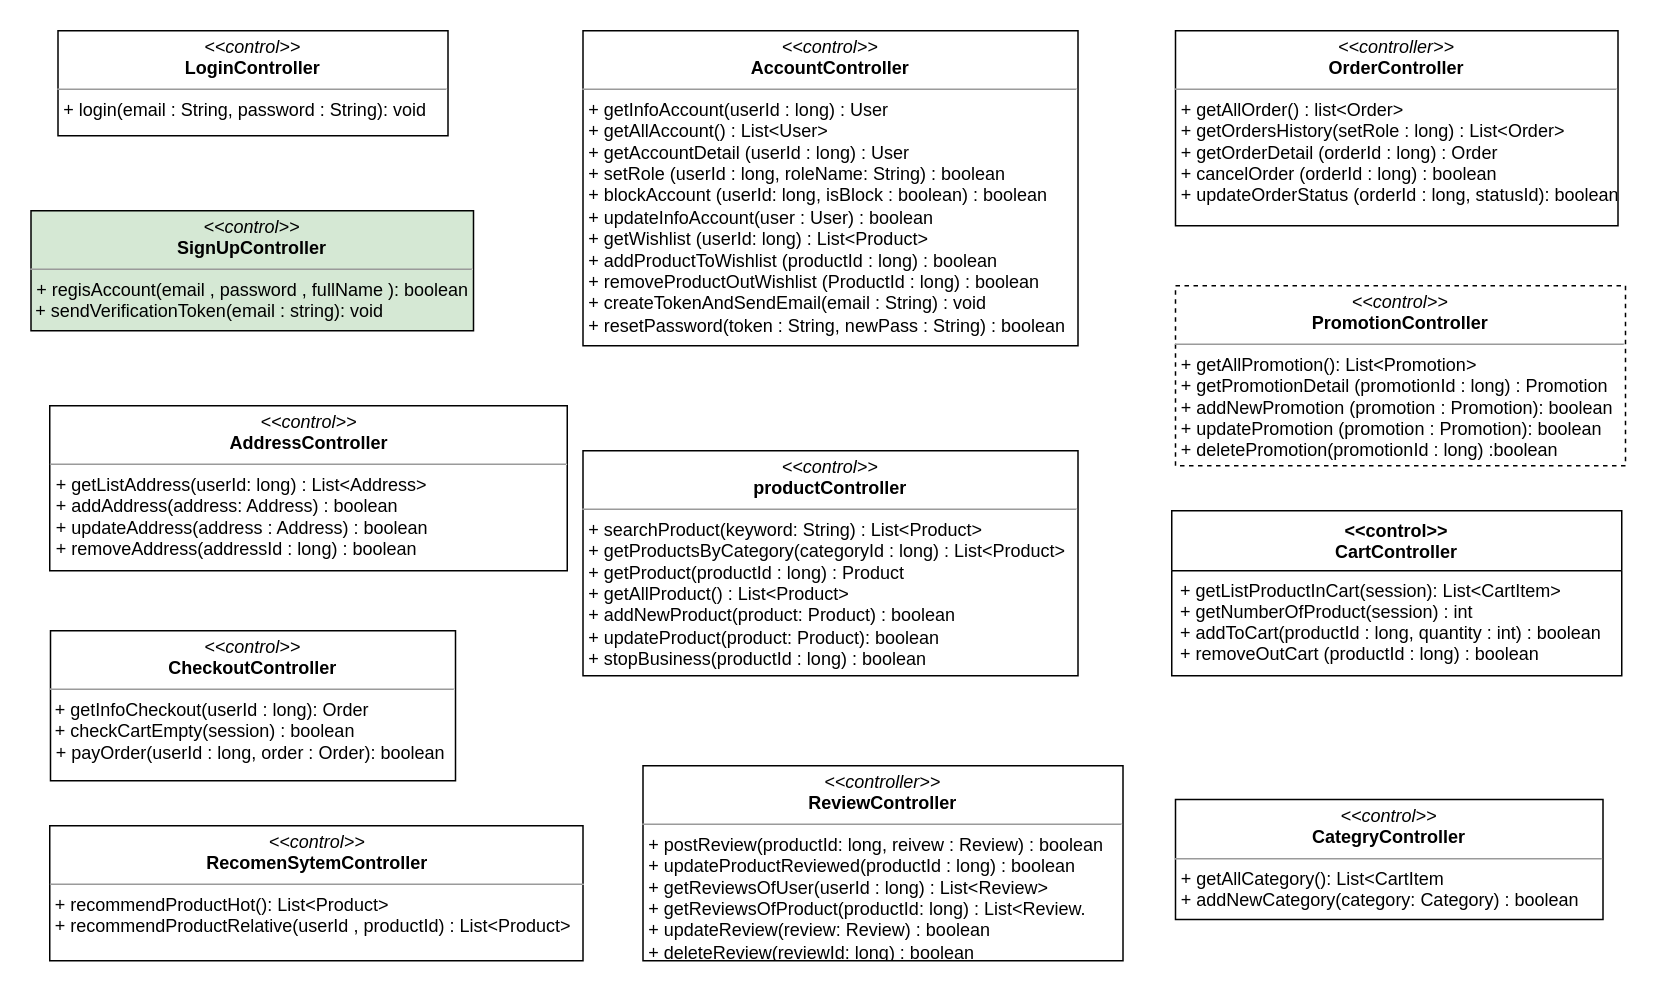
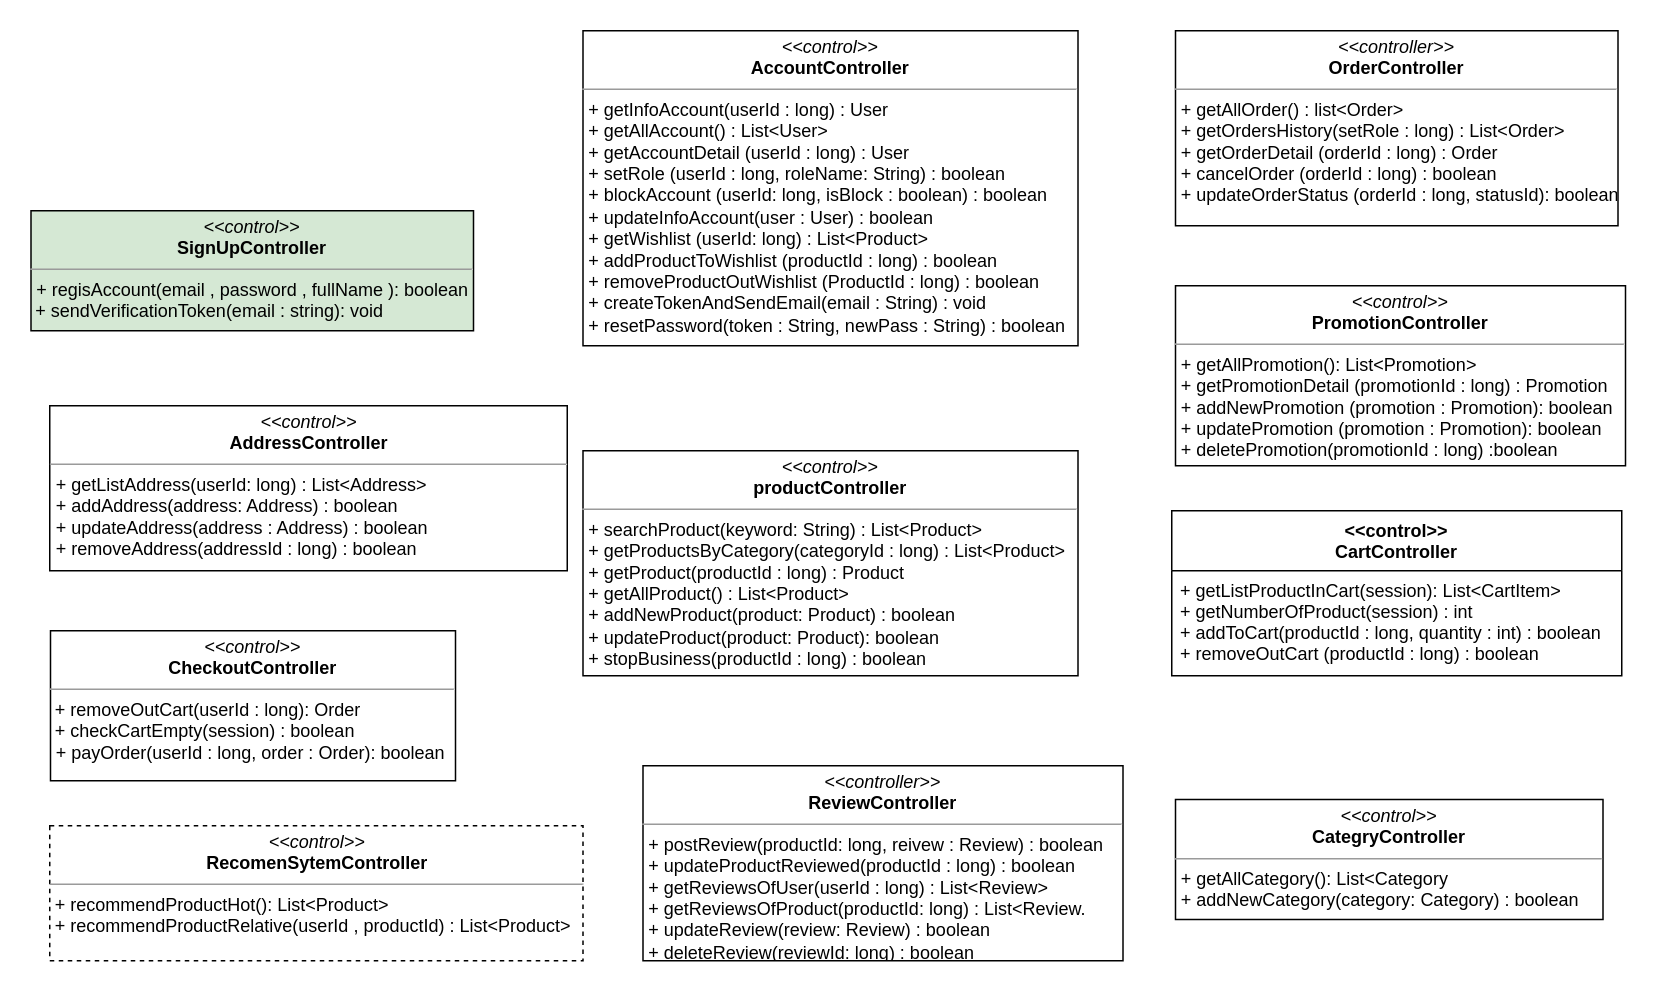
(253, 83) -> none
(1400, 376) -> (1400, 376)
(267, 685) -> (267, 685)
(1391, 843) -> (1391, 843)
(316, 893) -> (316, 893)
